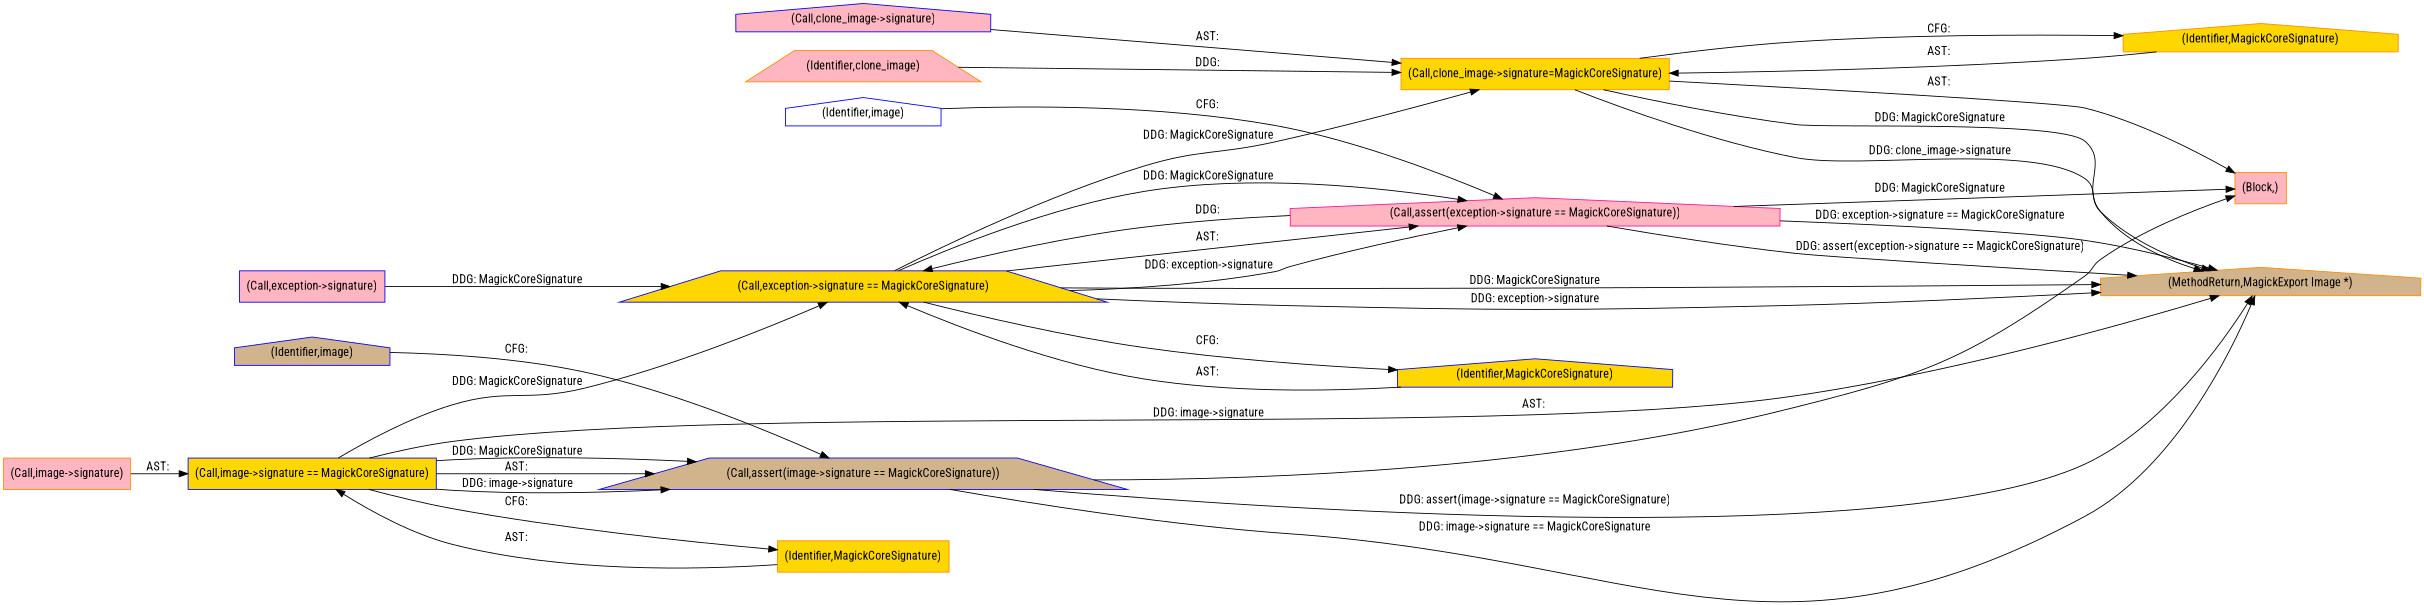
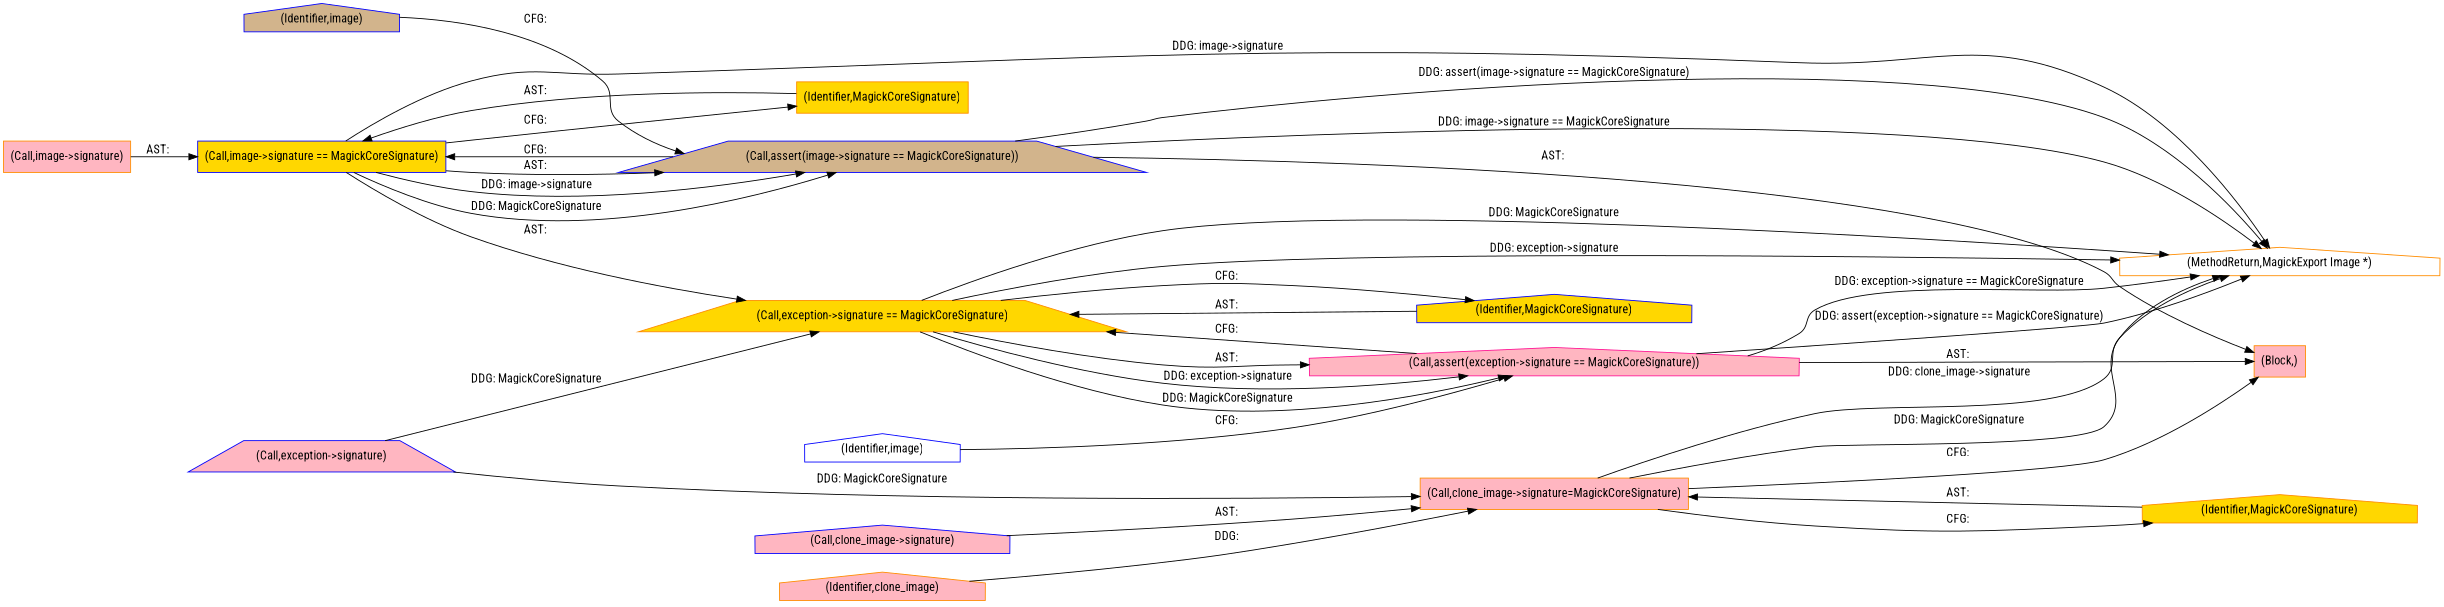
(863, 66) -> (882, 588)
(1535, 74) -> (1554, 494)
(1940, 82) -> (1959, 453)
none -> (564, 157)
(1175, 158) -> (932, 496)
(1940, 189) -> (1959, 355)
(1209, 210) -> (1228, 330)
(2261, 283) -> (2280, 263)
(312, 287) -> (322, 456)
(863, 287) -> (882, 316)
(518, 382) -> (537, 230)
